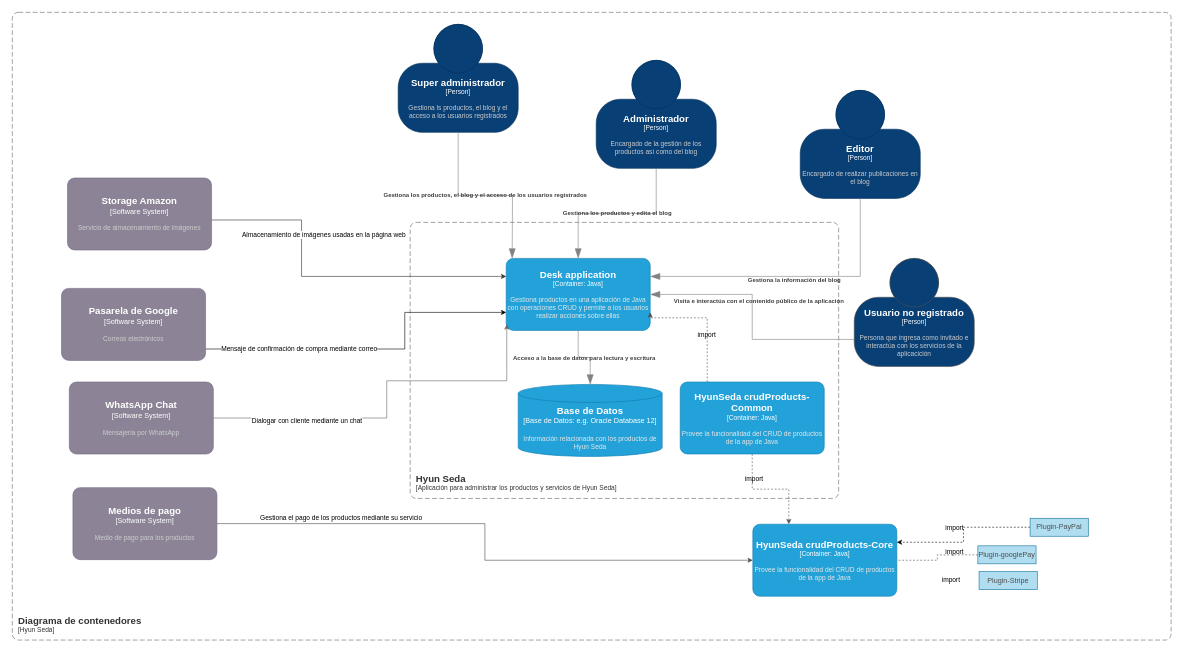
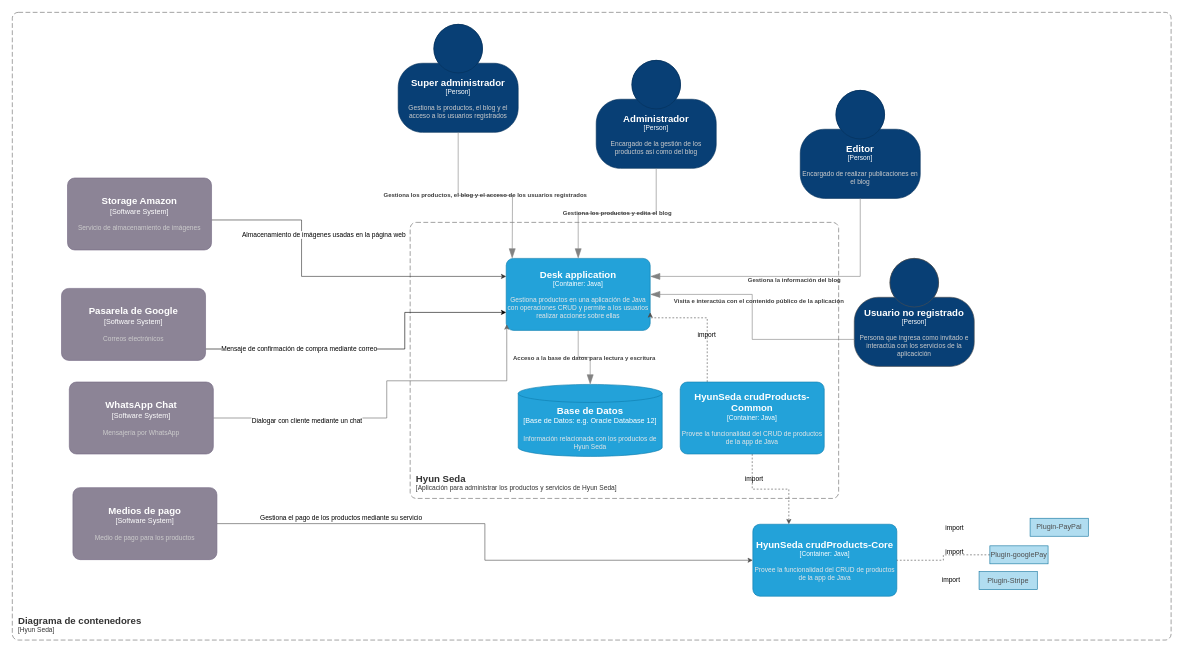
(963, 537) -> none
(1007, 555) -> (1019, 555)
